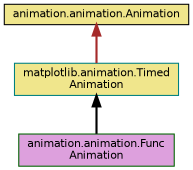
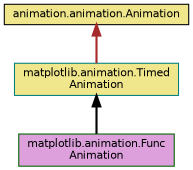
(96, 150) -> (96, 150)
